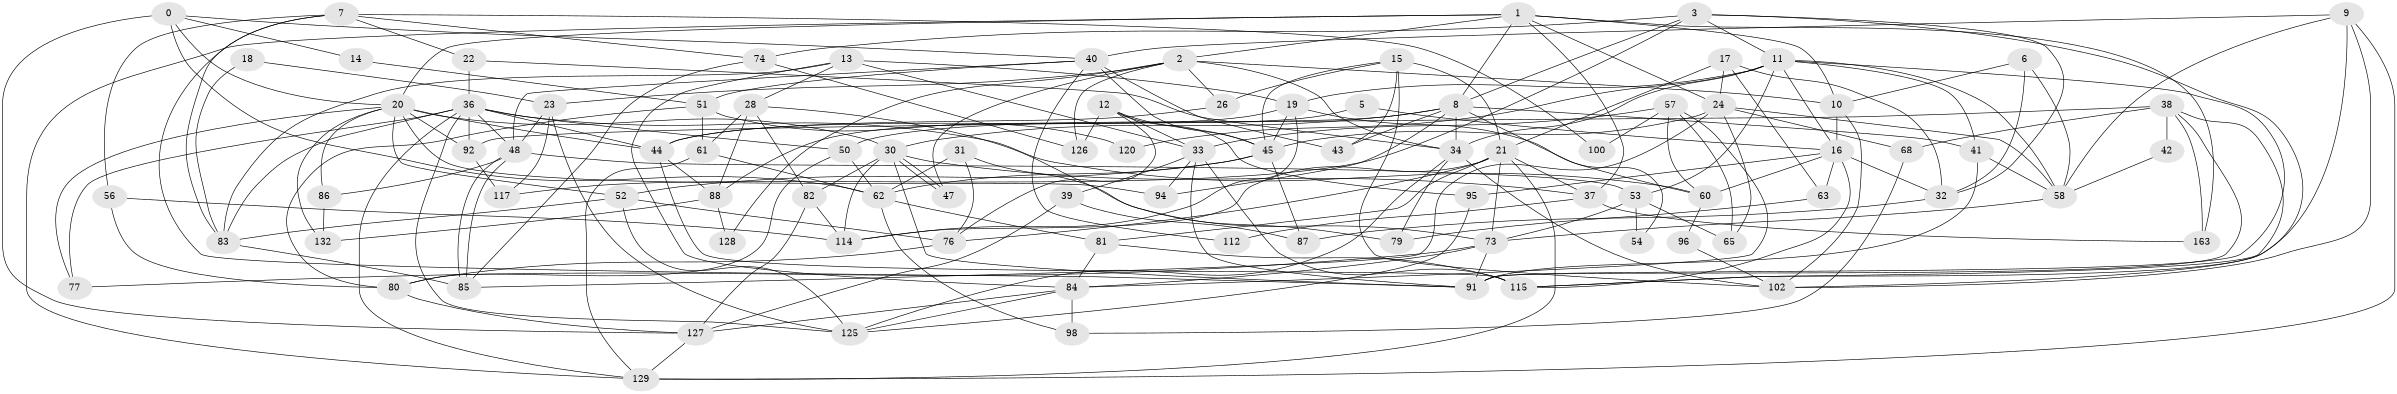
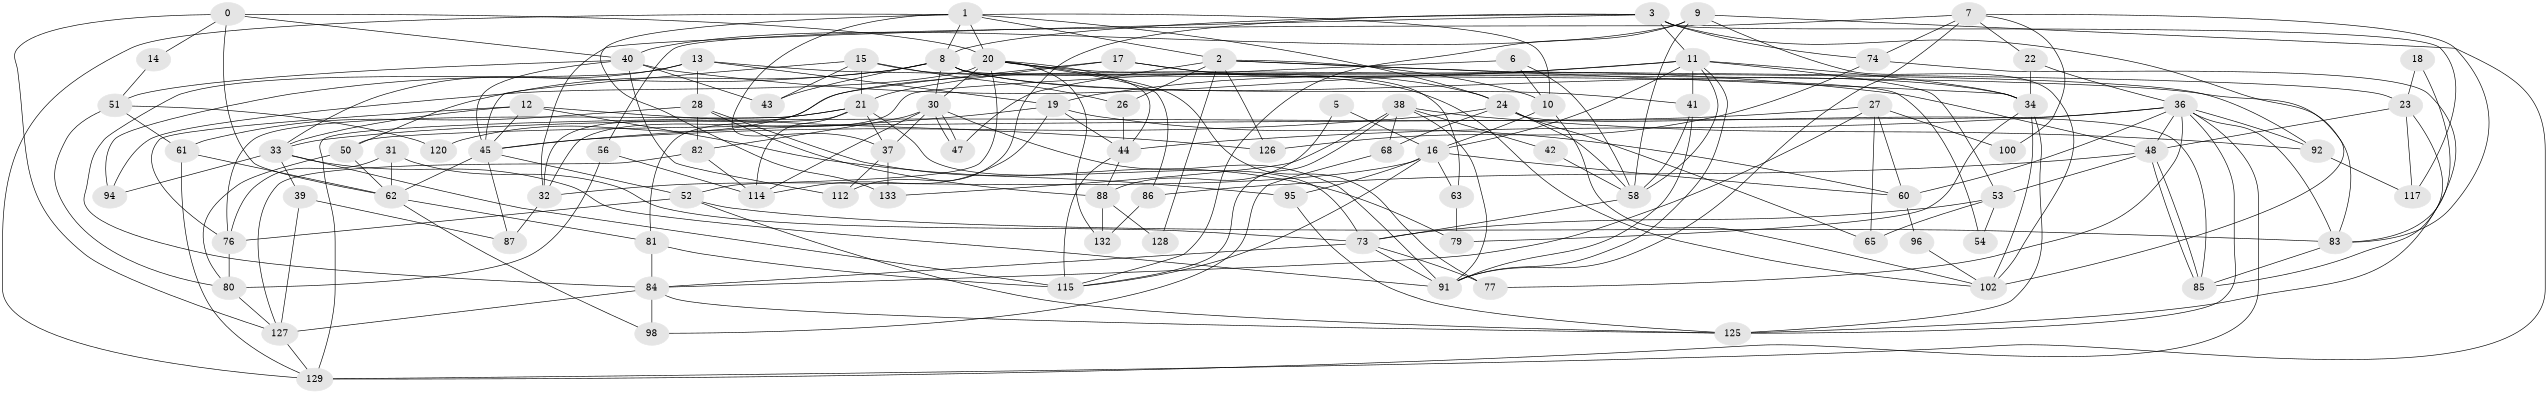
none -> (1107, 46)
(1671, 105) -> (1875, 105)
(2202, 242) -> (888, 197)
